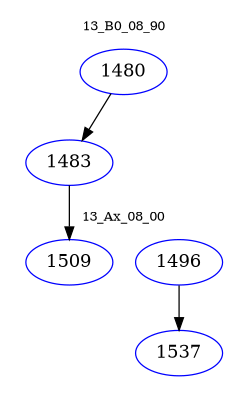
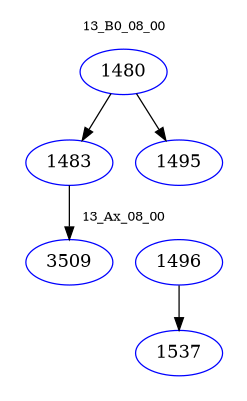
(124, 27) -> (124, 27)
none -> (179, 163)
(69, 262) -> (69, 262)
